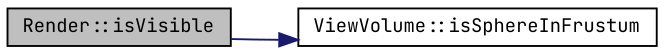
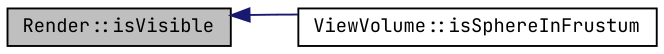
(255, 40) -> (274, 15)
